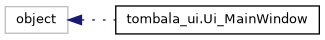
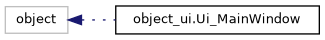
(218, 20) -> (218, 20)
